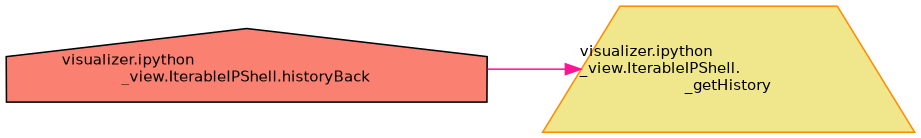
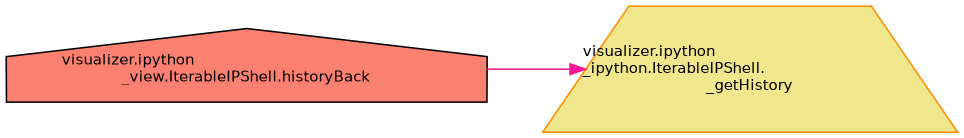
(729, 69) -> (750, 69)
